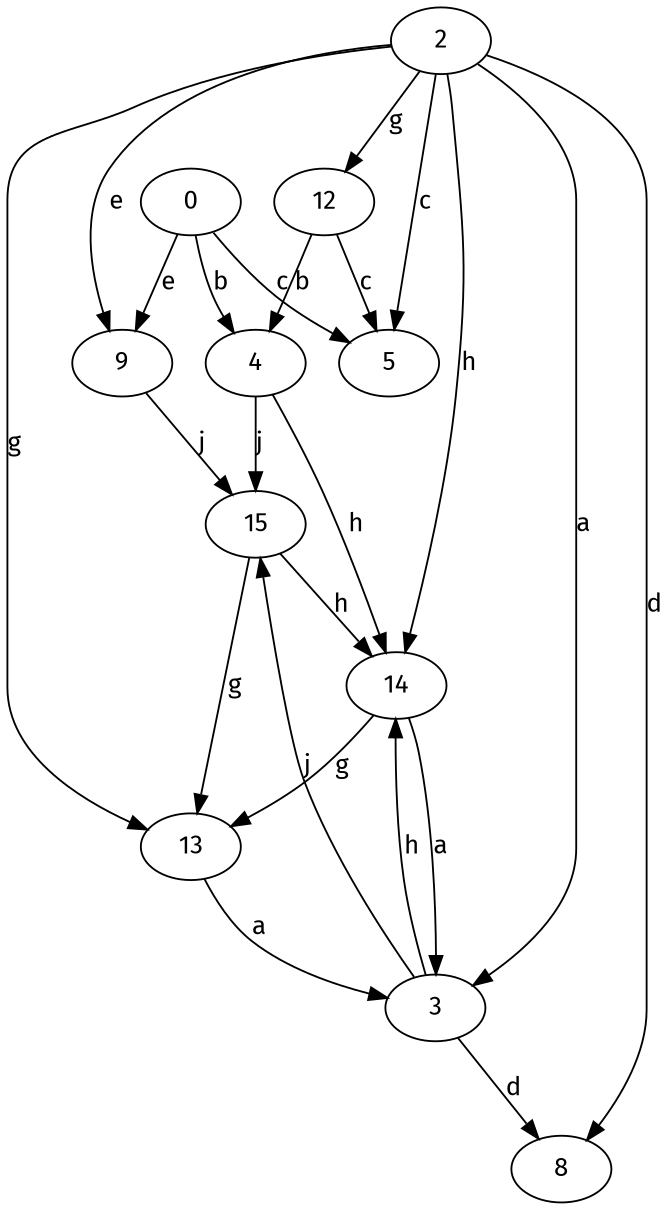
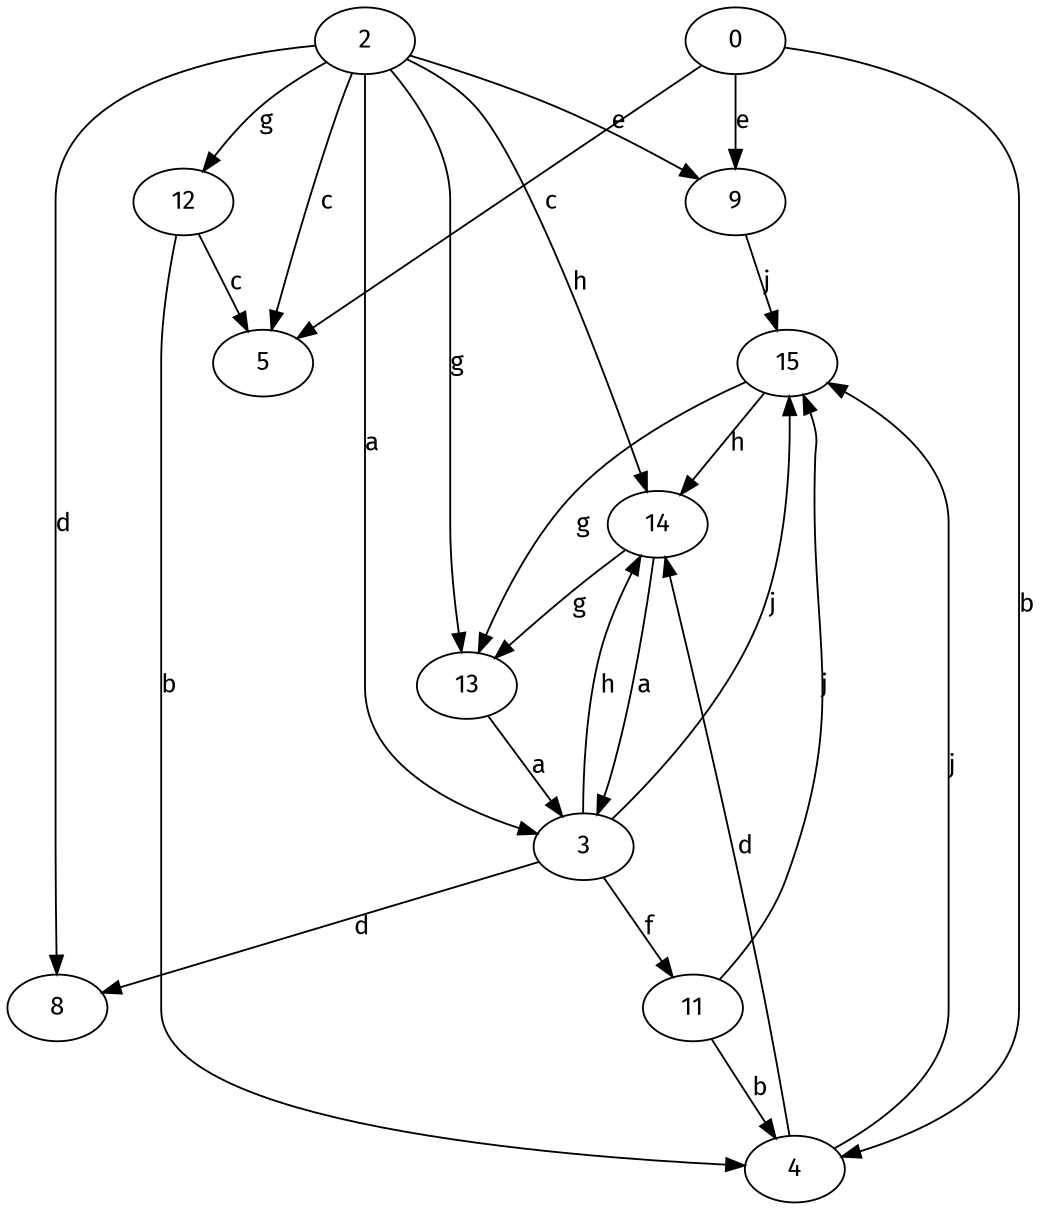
(357, 524) -> (746, 847)
none -> (693, 1008)
